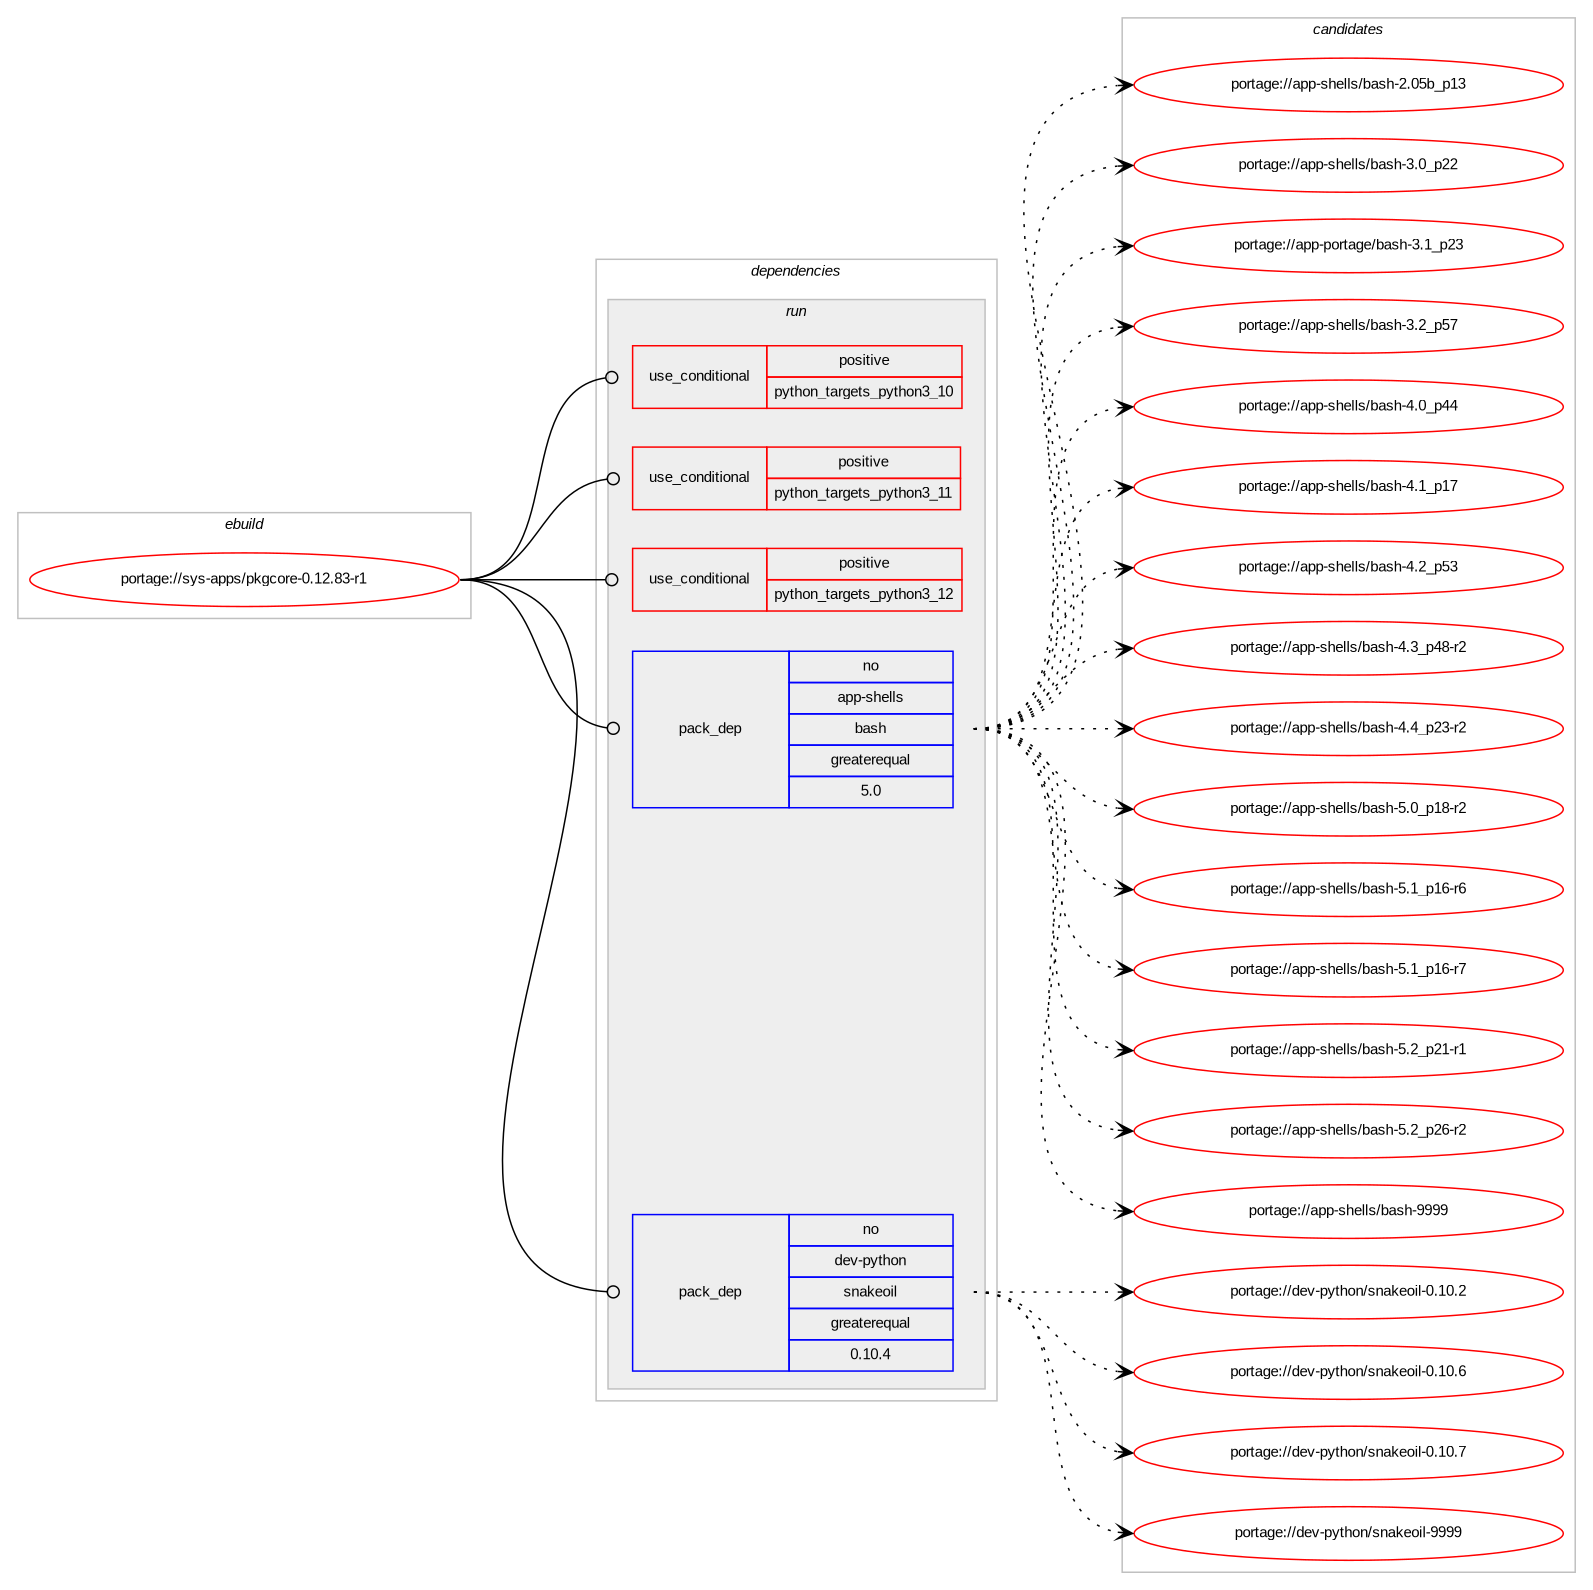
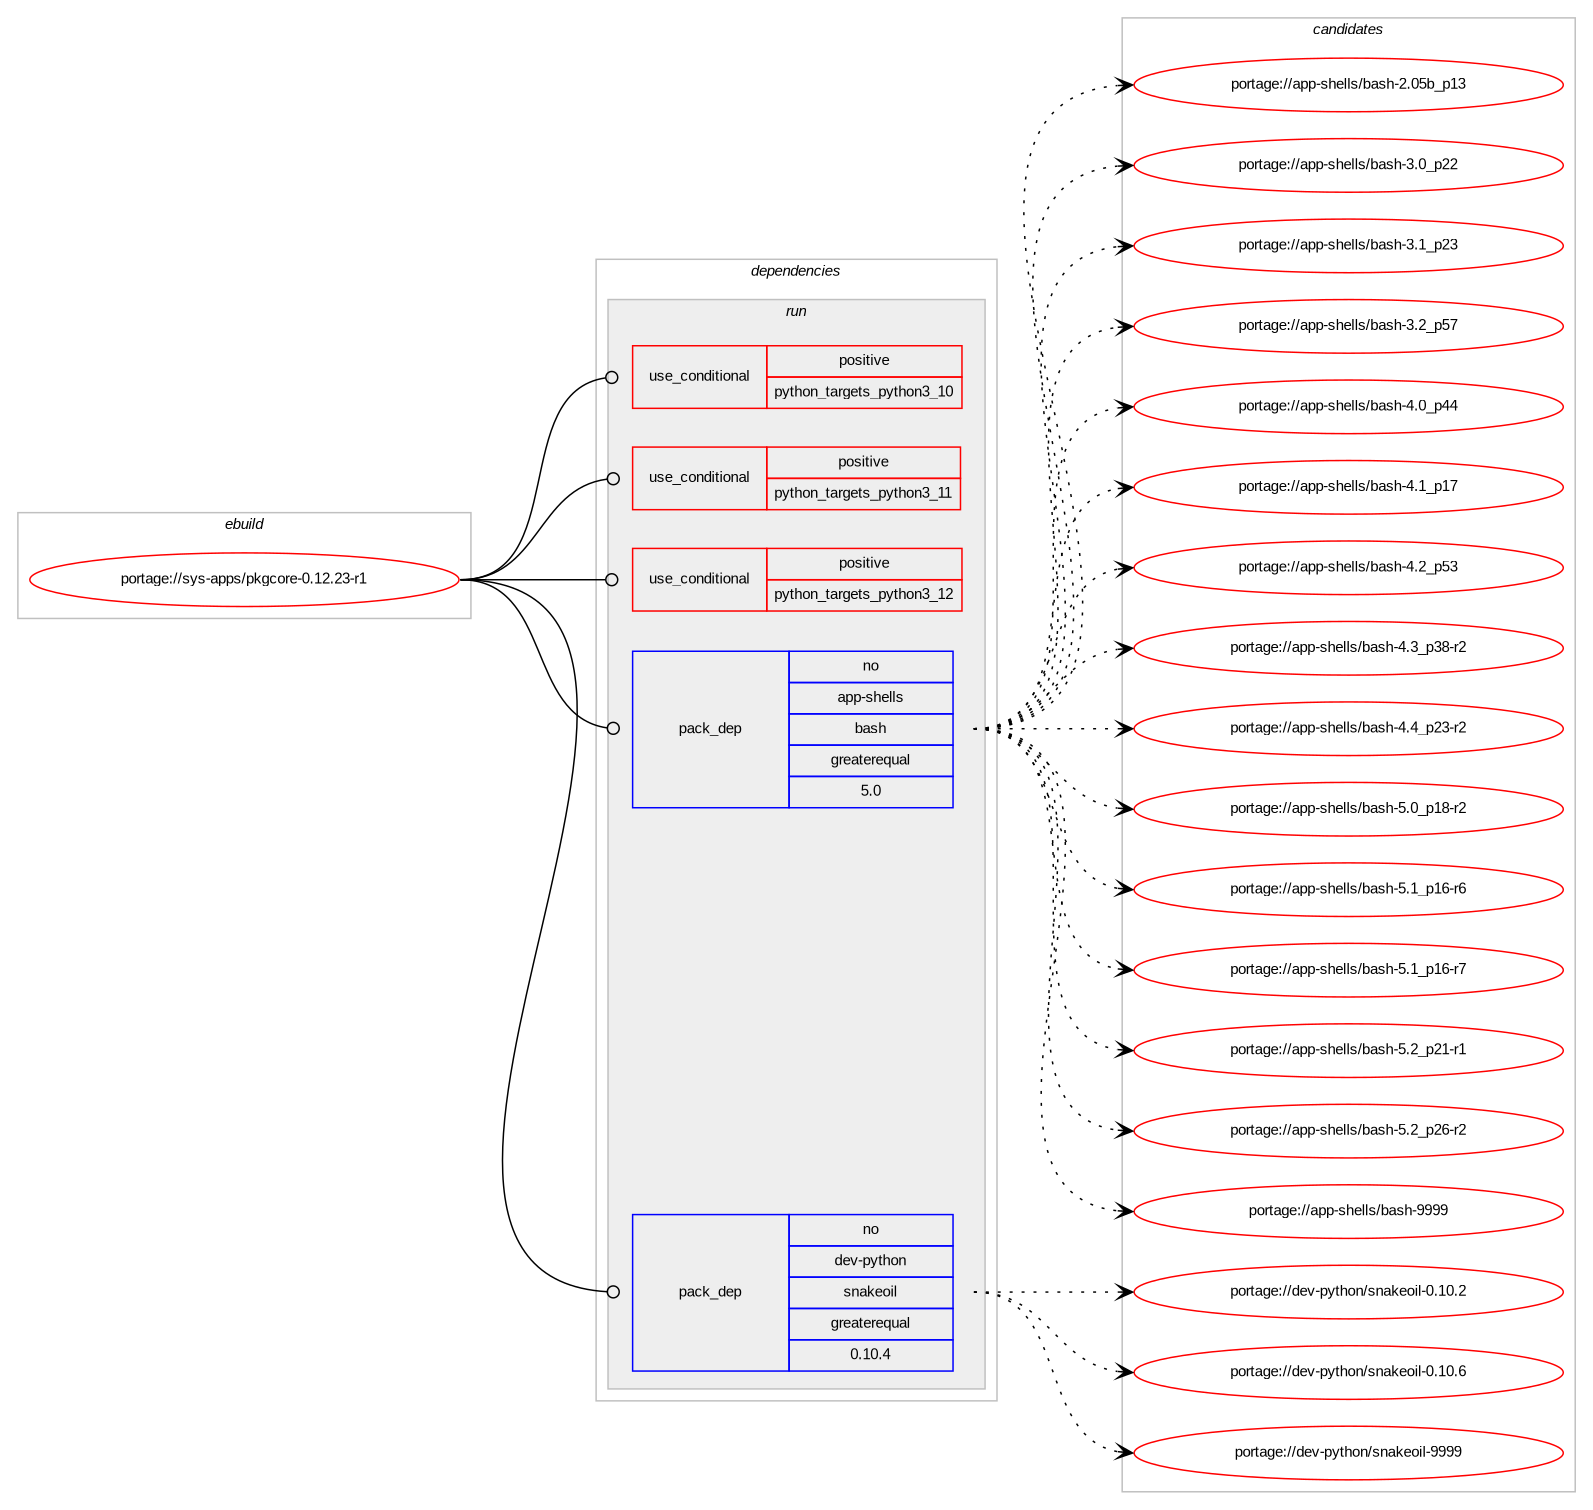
(1349, 246) -> (1349, 246)
(244, 580) -> (244, 580)
(1349, 648) -> (1349, 648)
(1349, 1453) -> none
